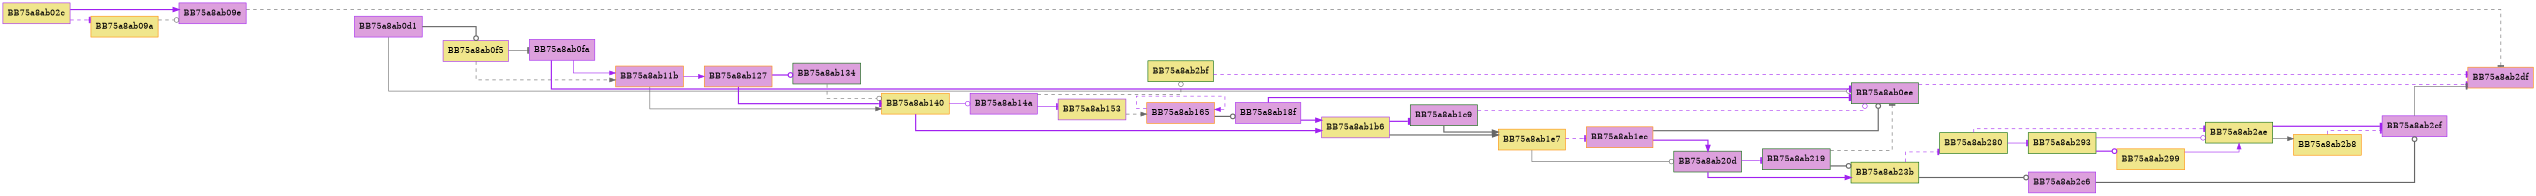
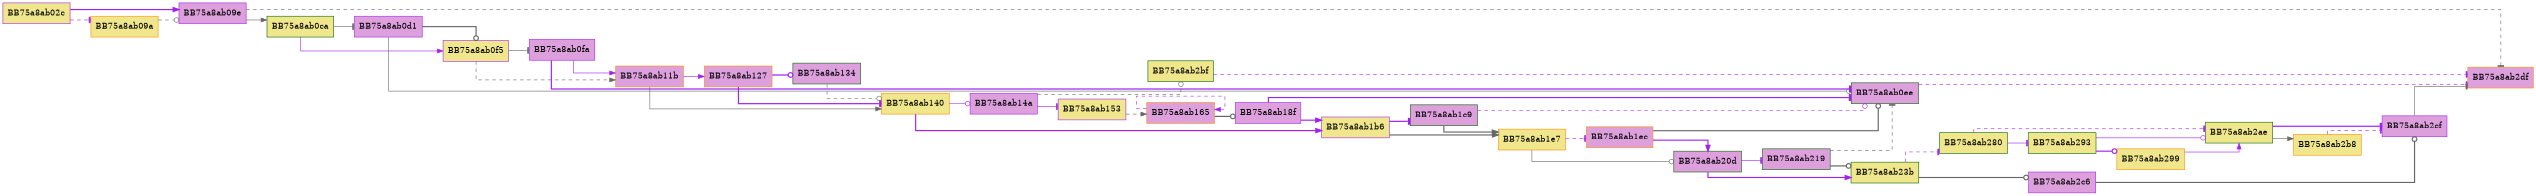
none -> (300, 27)
